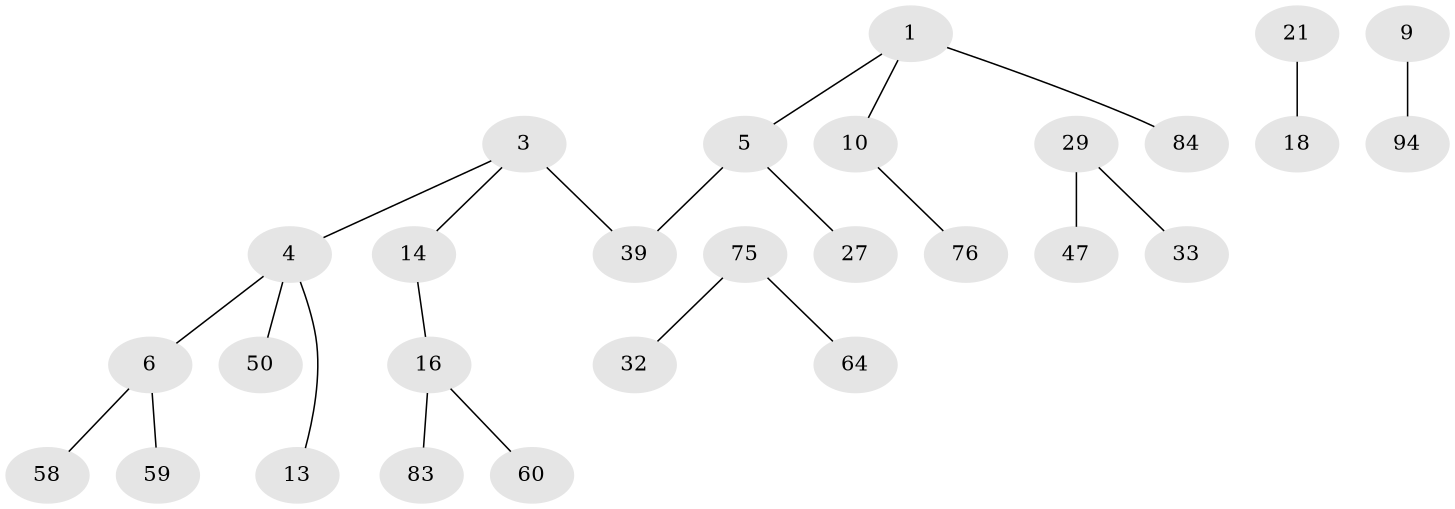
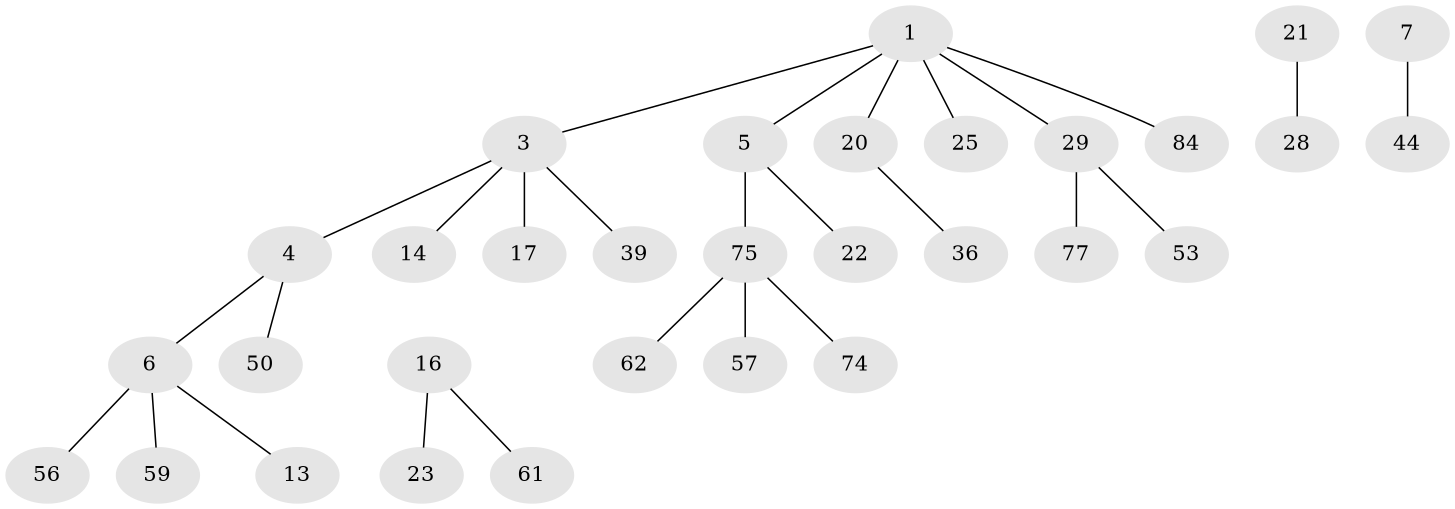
(1408, 34) -> (1408, 34)
none -> (718, 89)
none -> (994, 89)
(856, 144) -> (856, 144)
none -> (966, 144)
(1297, 144) -> (1297, 144)
(1408, 144) -> (1408, 144)
(690, 199) -> (745, 199)
none -> (524, 255)
(856, 255) -> (856, 255)
(966, 255) -> (966, 255)
(1076, 255) -> (1076, 255)
(1187, 255) -> (1187, 255)
(422, 309) -> none
(318, 364) -> (224, 420)
(635, 365) -> (635, 365)
none -> (745, 365)
(856, 365) -> (856, 365)
(48, 475) -> (48, 475)
(422, 475) -> (422, 475)
(532, 475) -> (532, 475)
